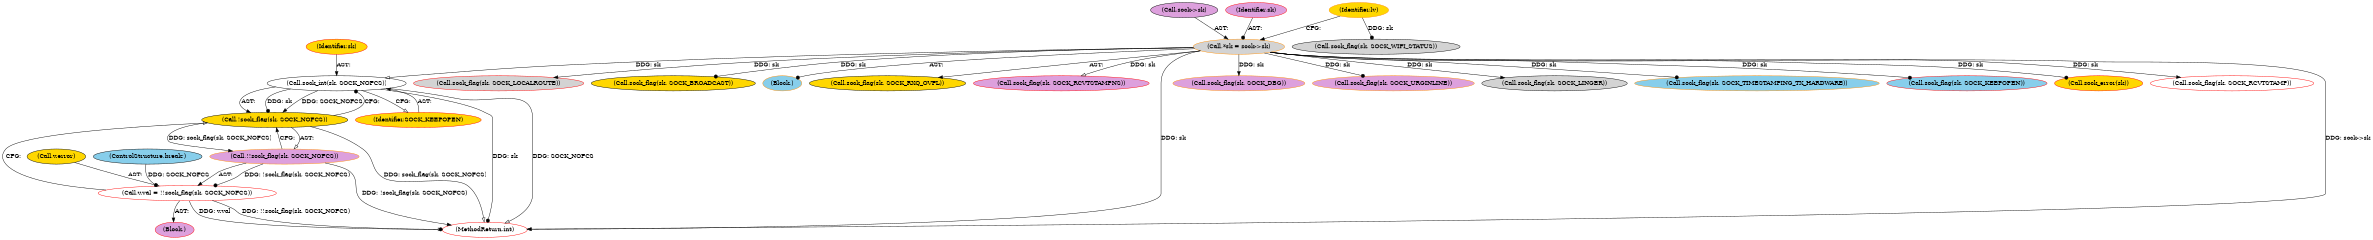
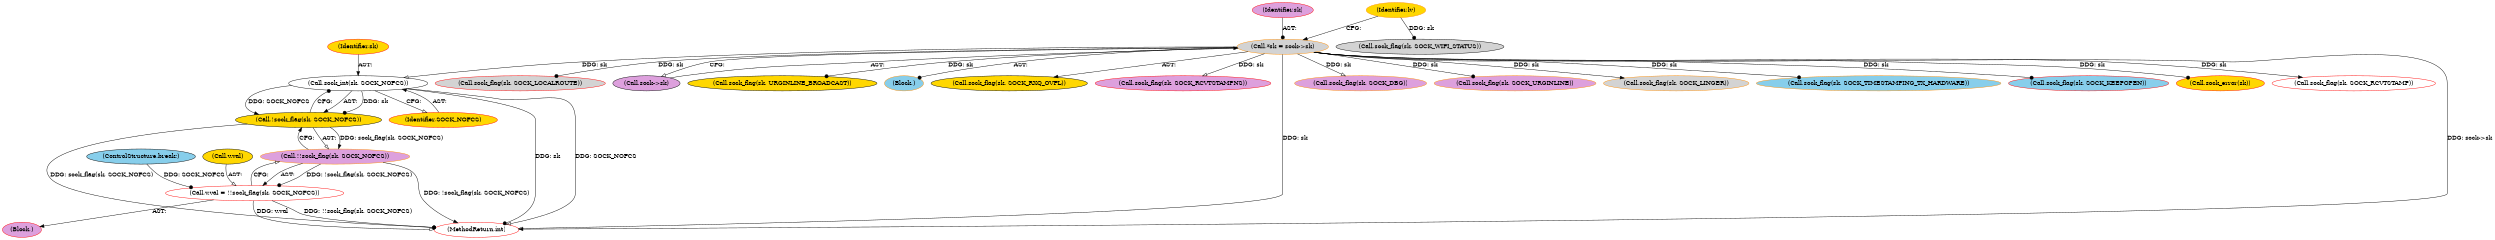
none -> (950, 52)
(860, 57) -> (897, 52)
(1239, 63) -> (1320, 64)
(673, 83) -> (782, 83)
(1555, 83) -> (1676, 83)
(418, 120) -> (443, 120)
(43, 137) -> (257, 169)
(56, 157) -> (228, 157)
(397, 181) -> (130, 201)
